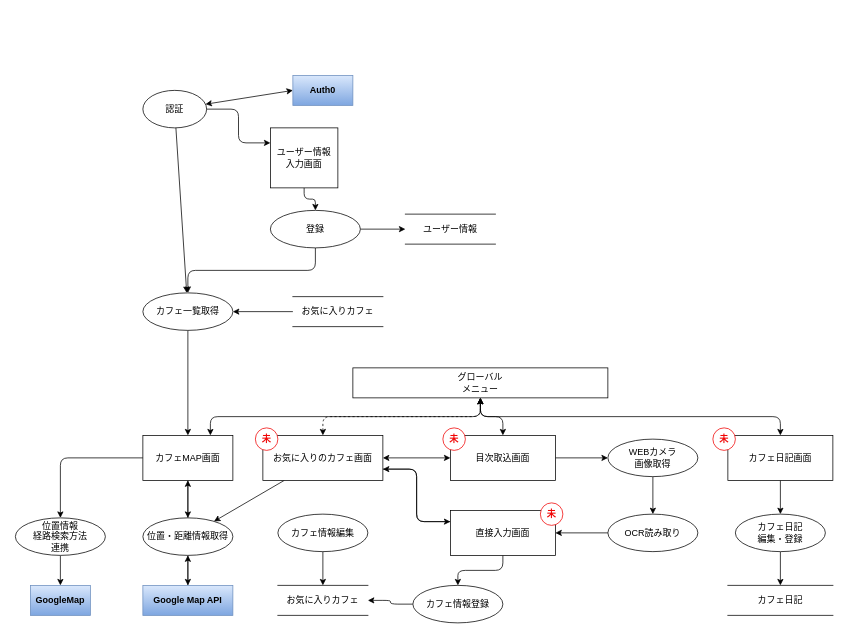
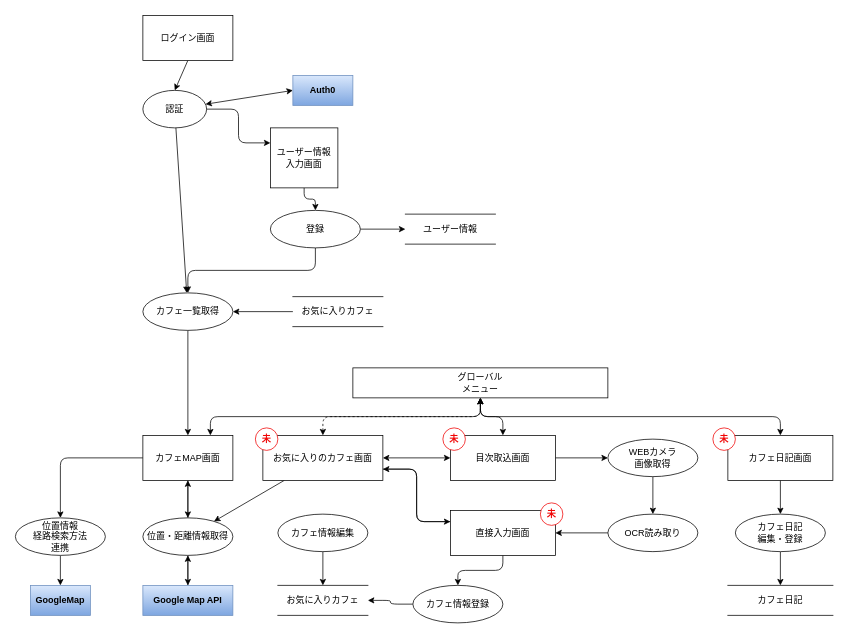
none -> (188, 38)
none -> (182, 73)
